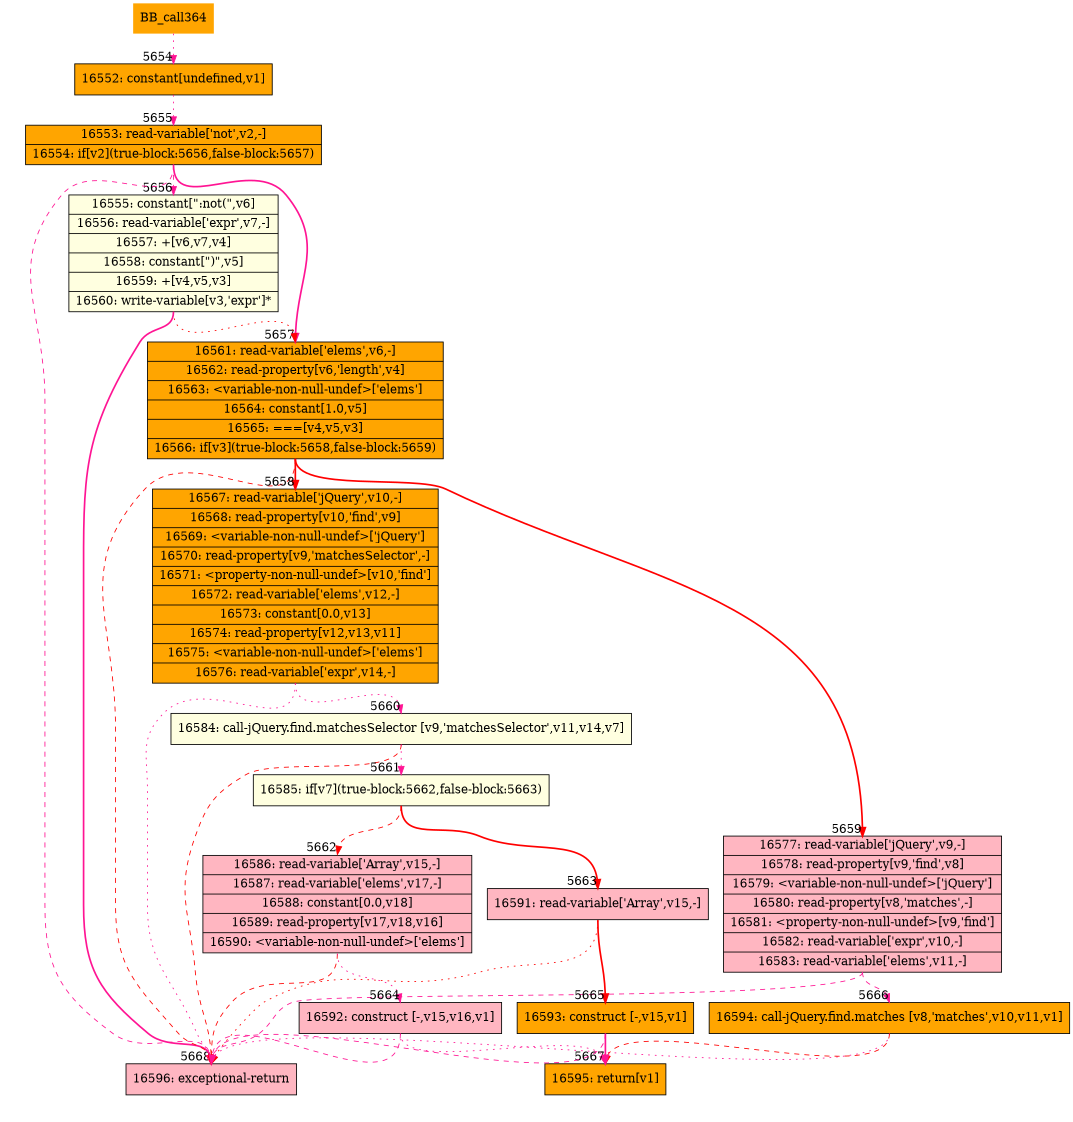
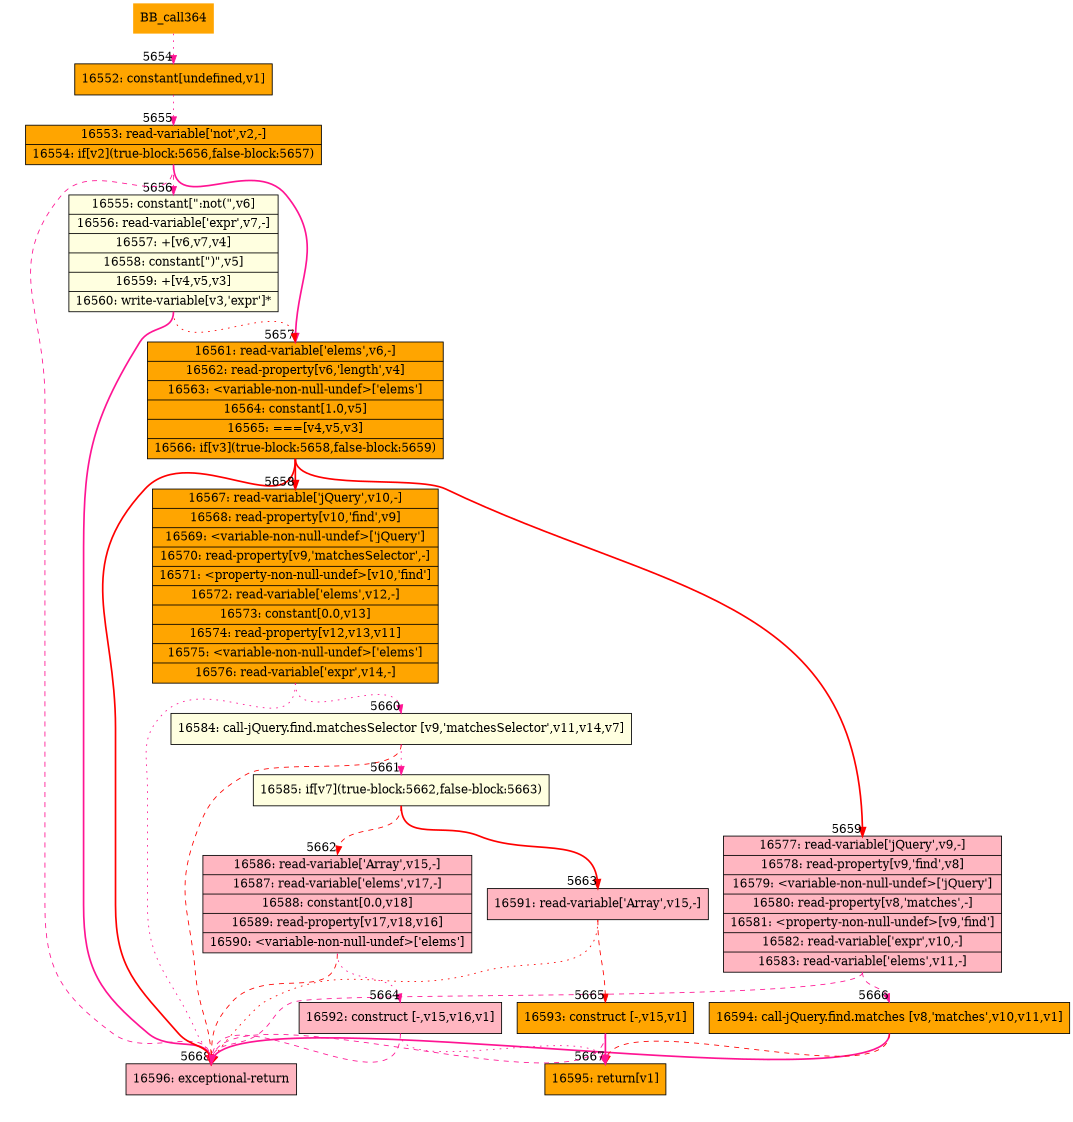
(114, 698) -> (114, 698)
(601, 957) -> (601, 957)
(622, 1053) -> (622, 1053)
